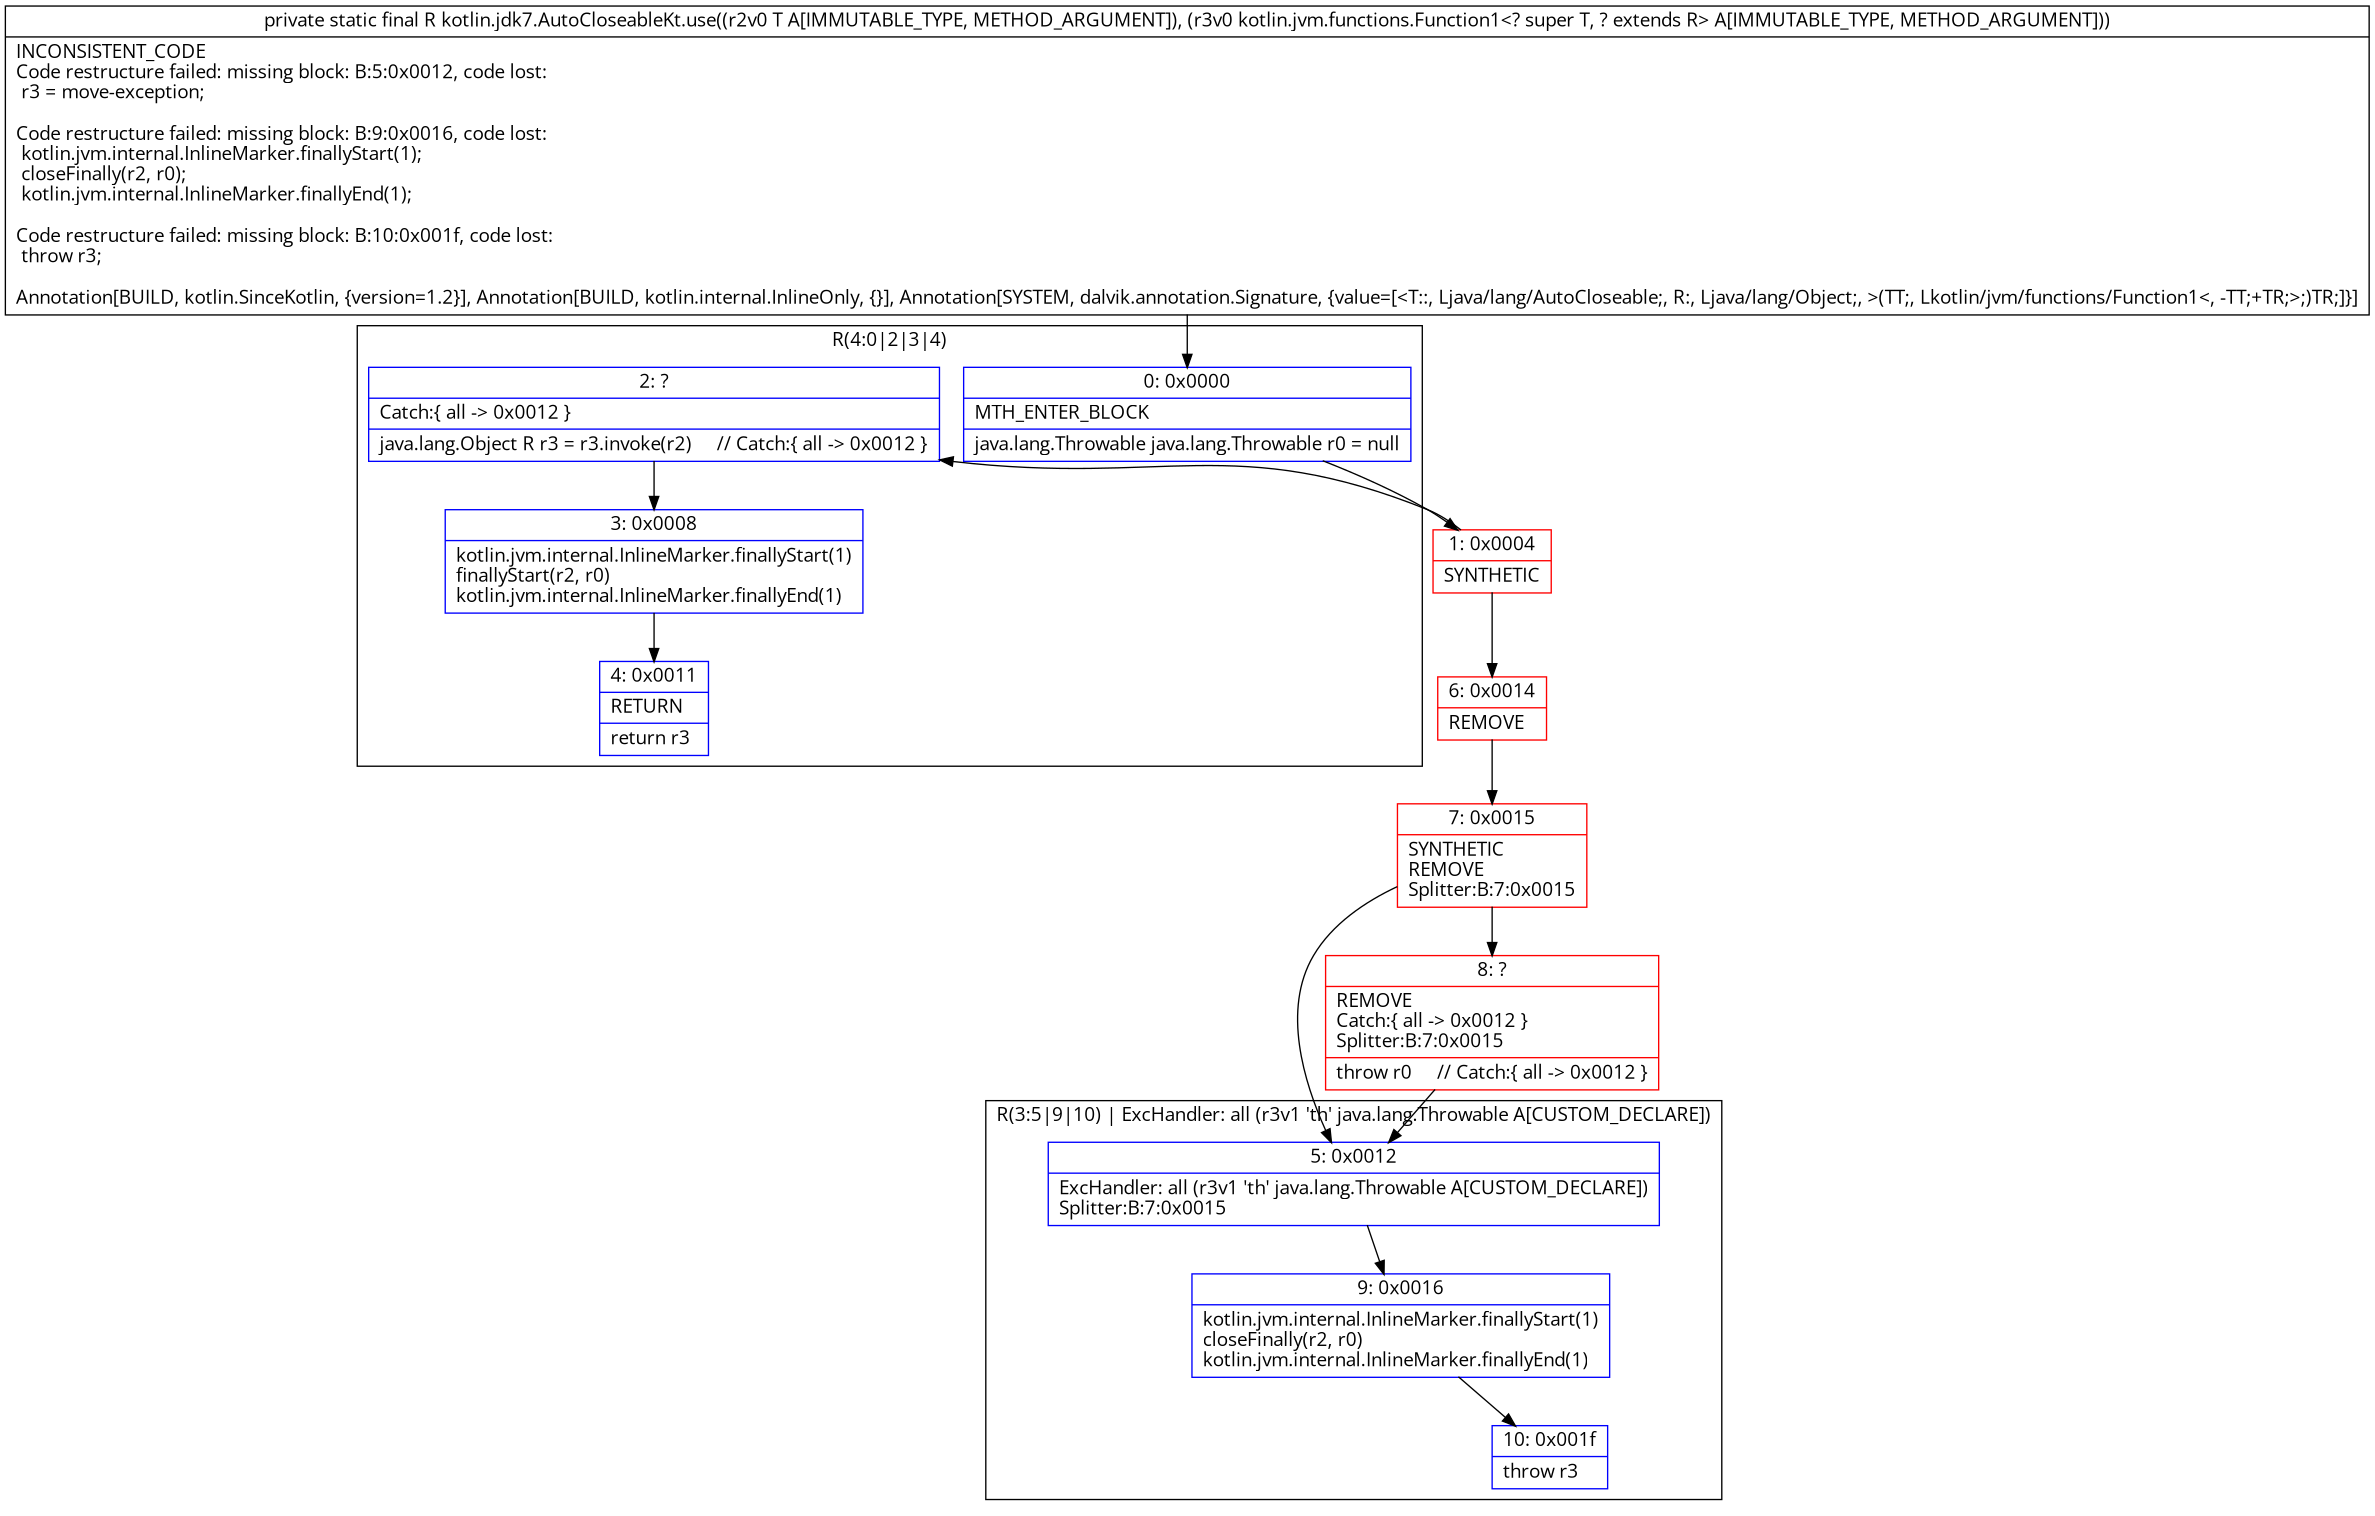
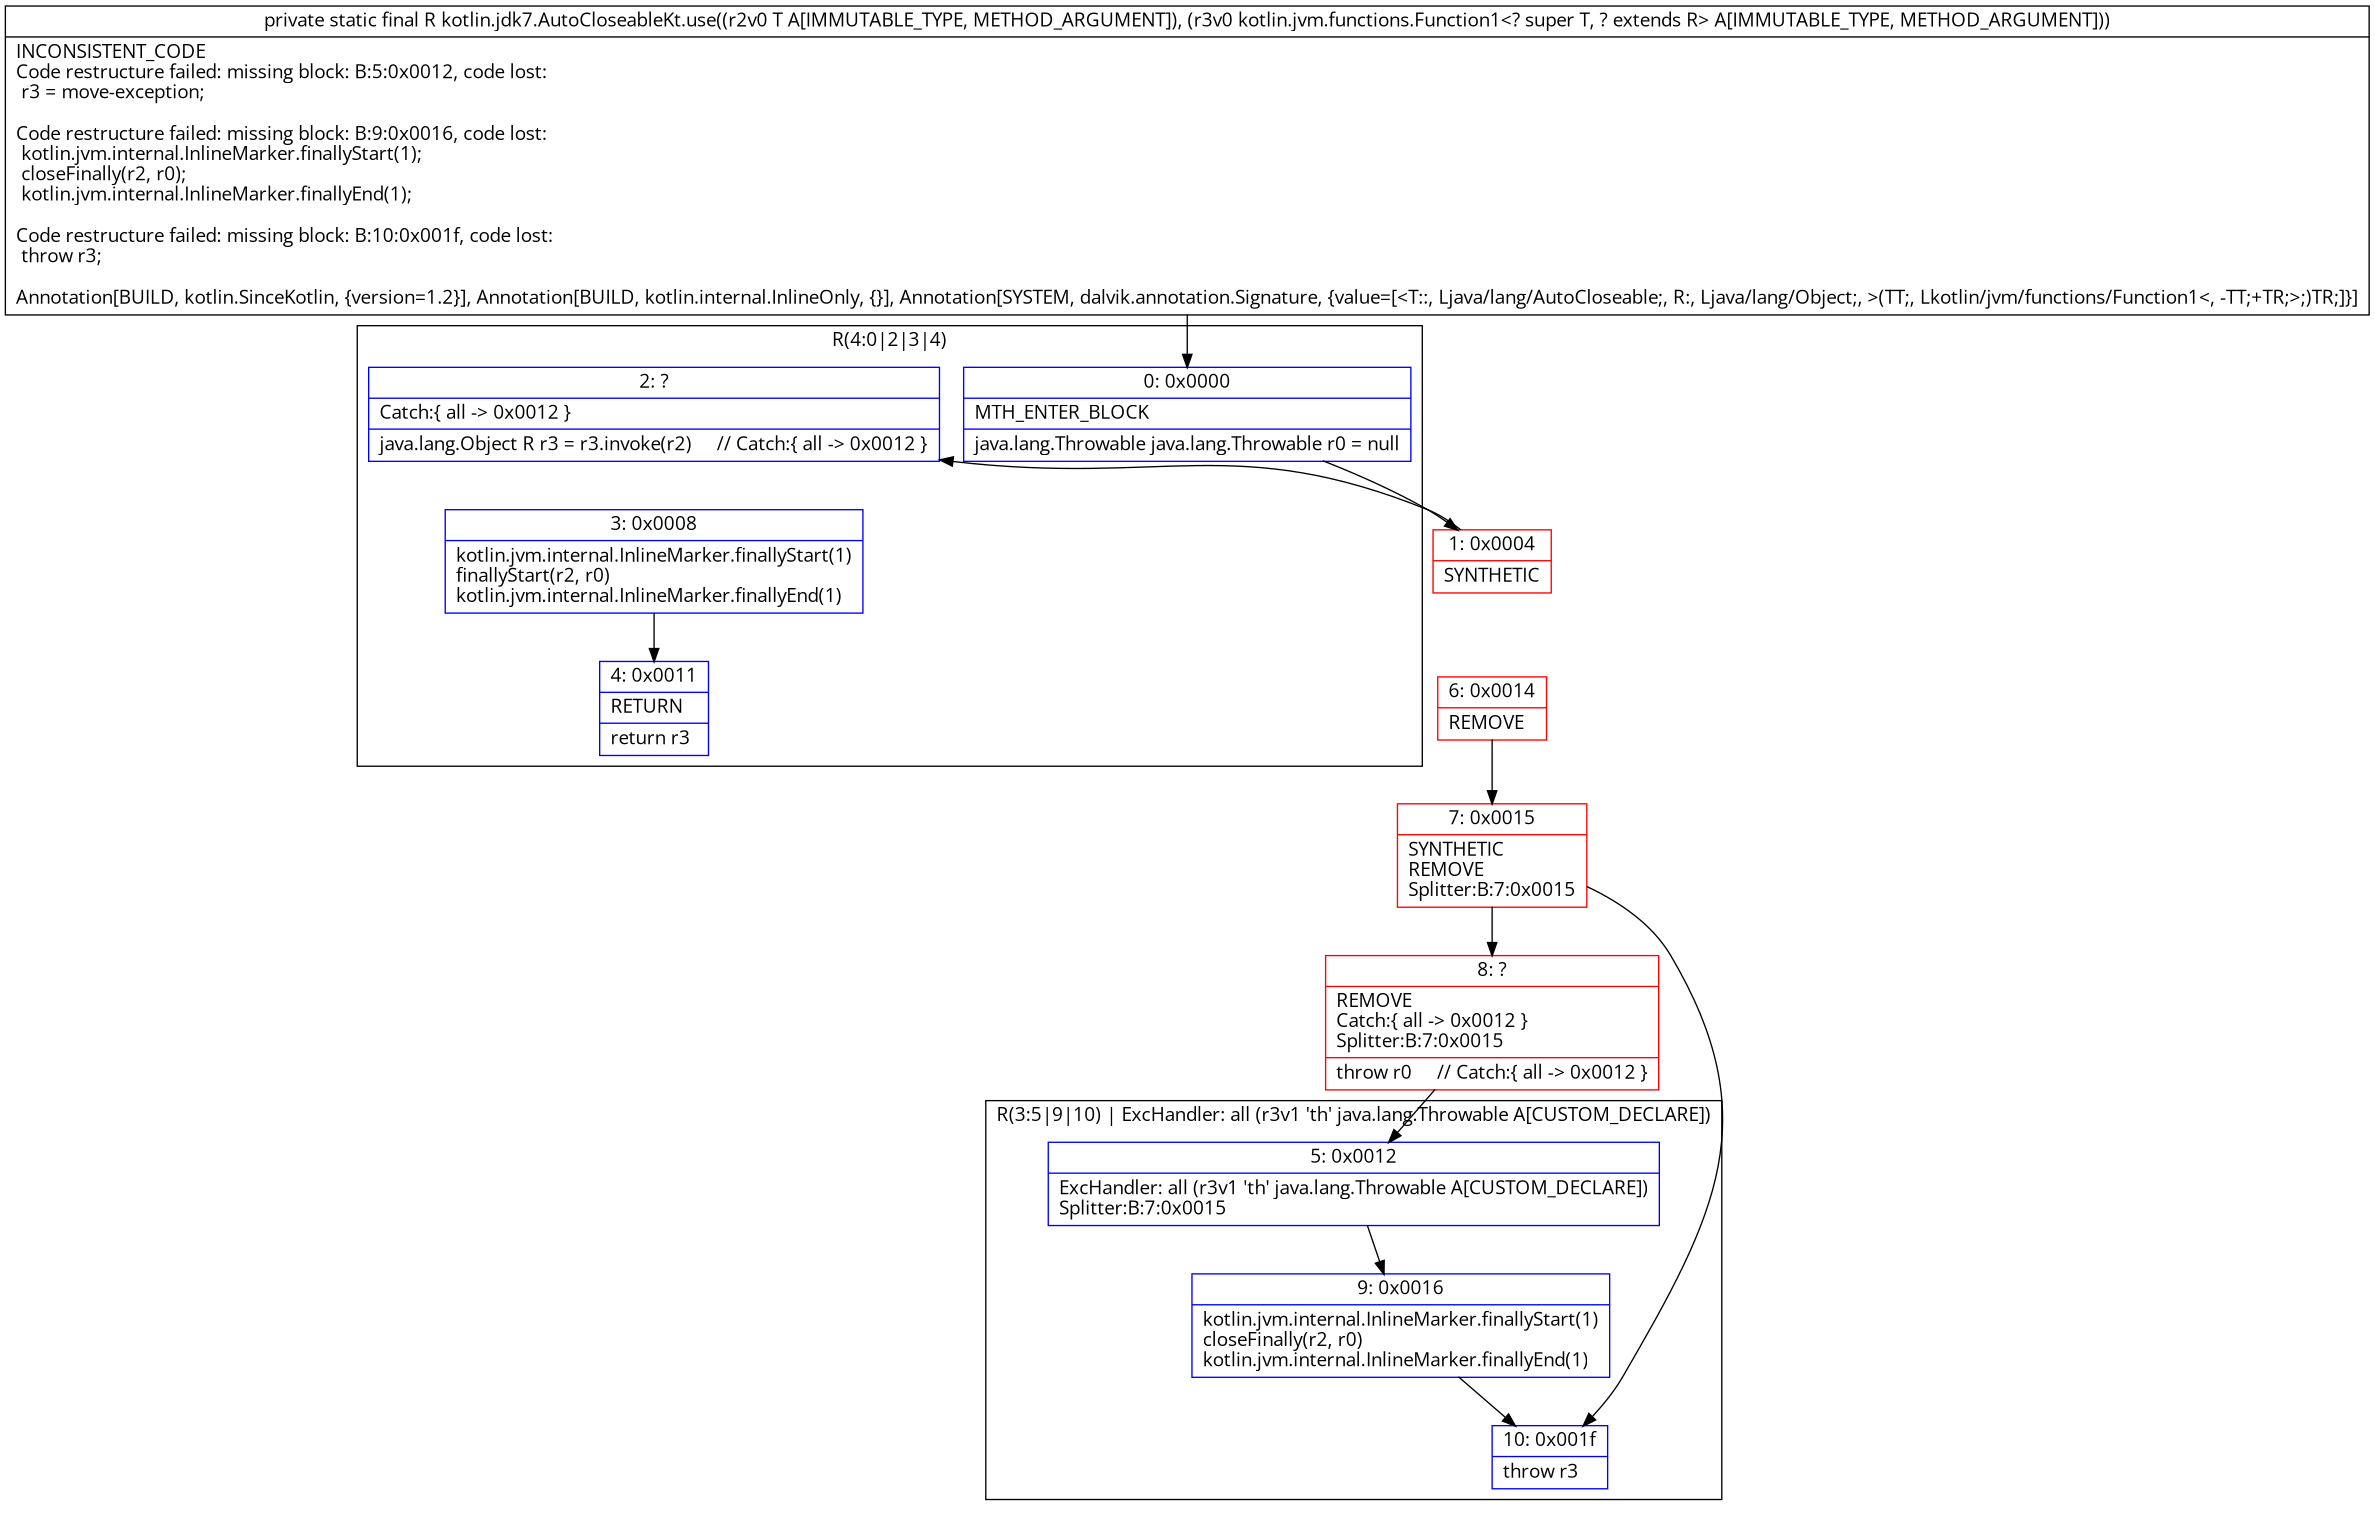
(654, 479) -> none
(1492, 628) -> none
(1301, 989) -> (1712, 1187)
